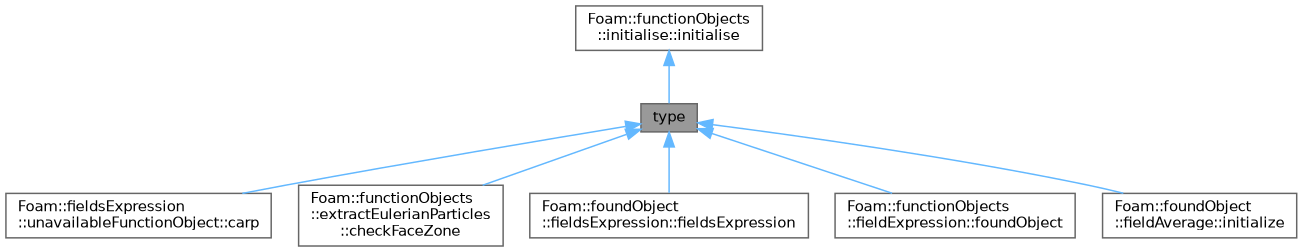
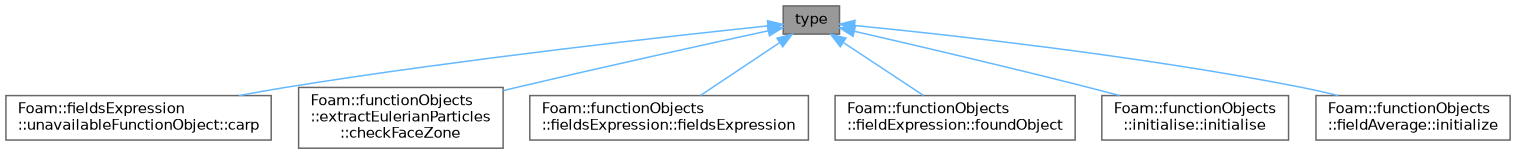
(669, 84) -> (987, 62)
(669, 216) -> (669, 118)
(1200, 216) -> (1413, 118)
